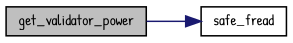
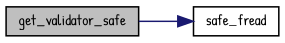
(76, 21) -> (72, 21)
